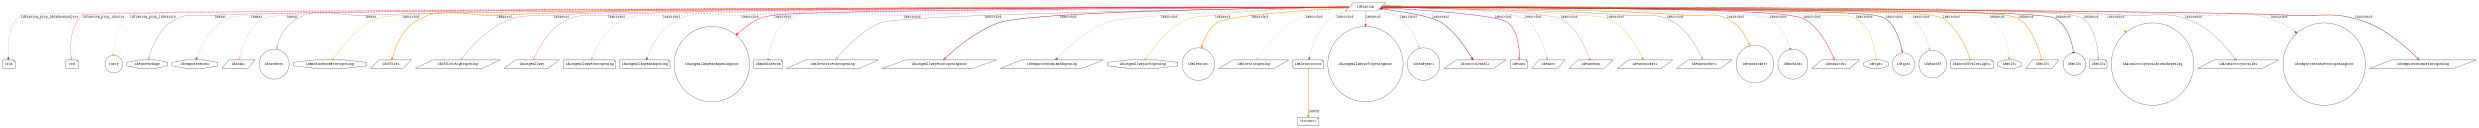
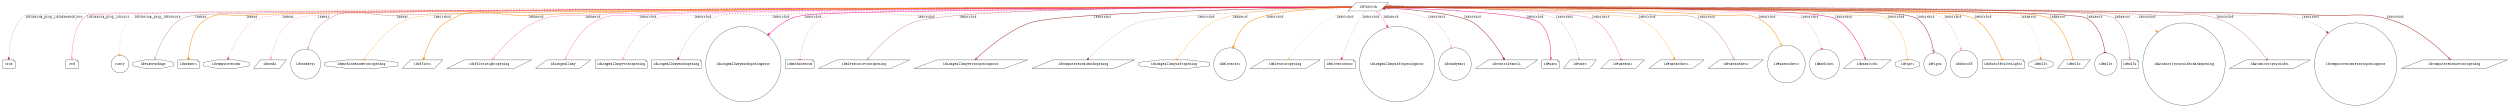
(1308, 91) -> (757, 9)
